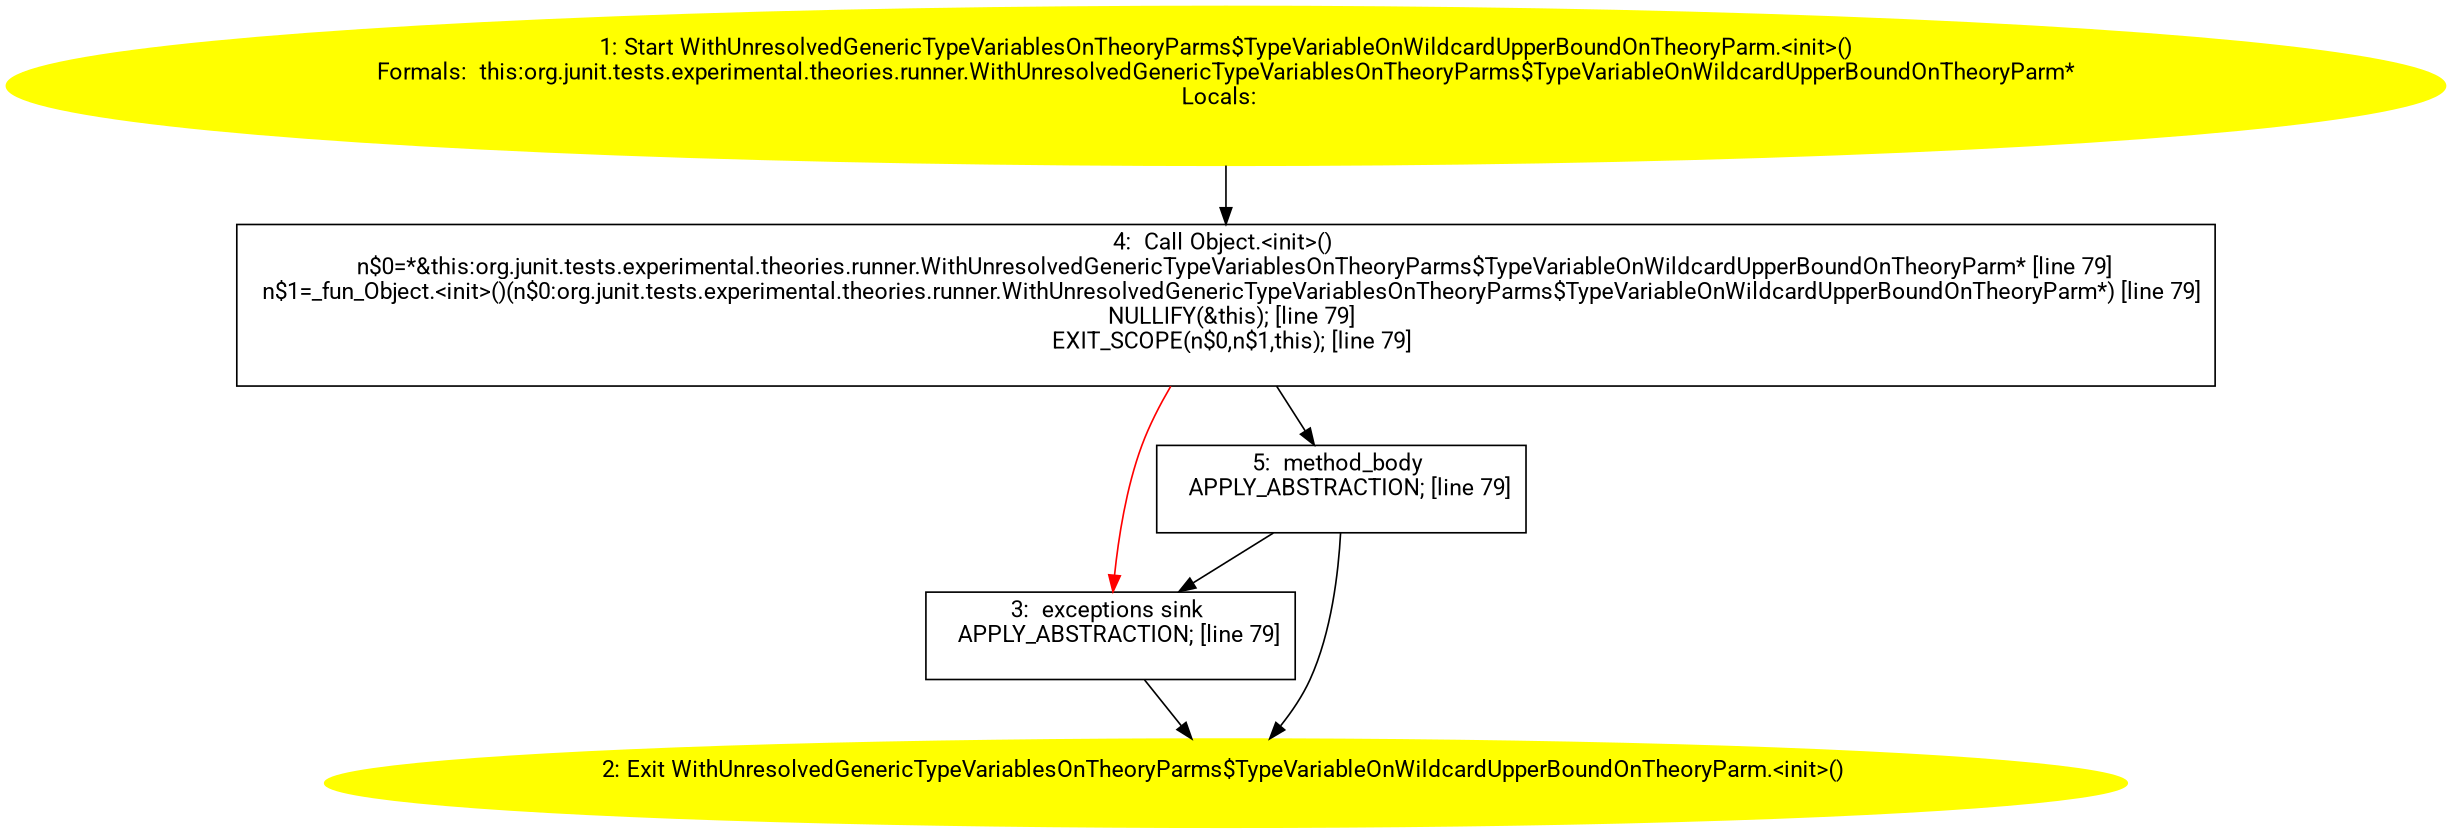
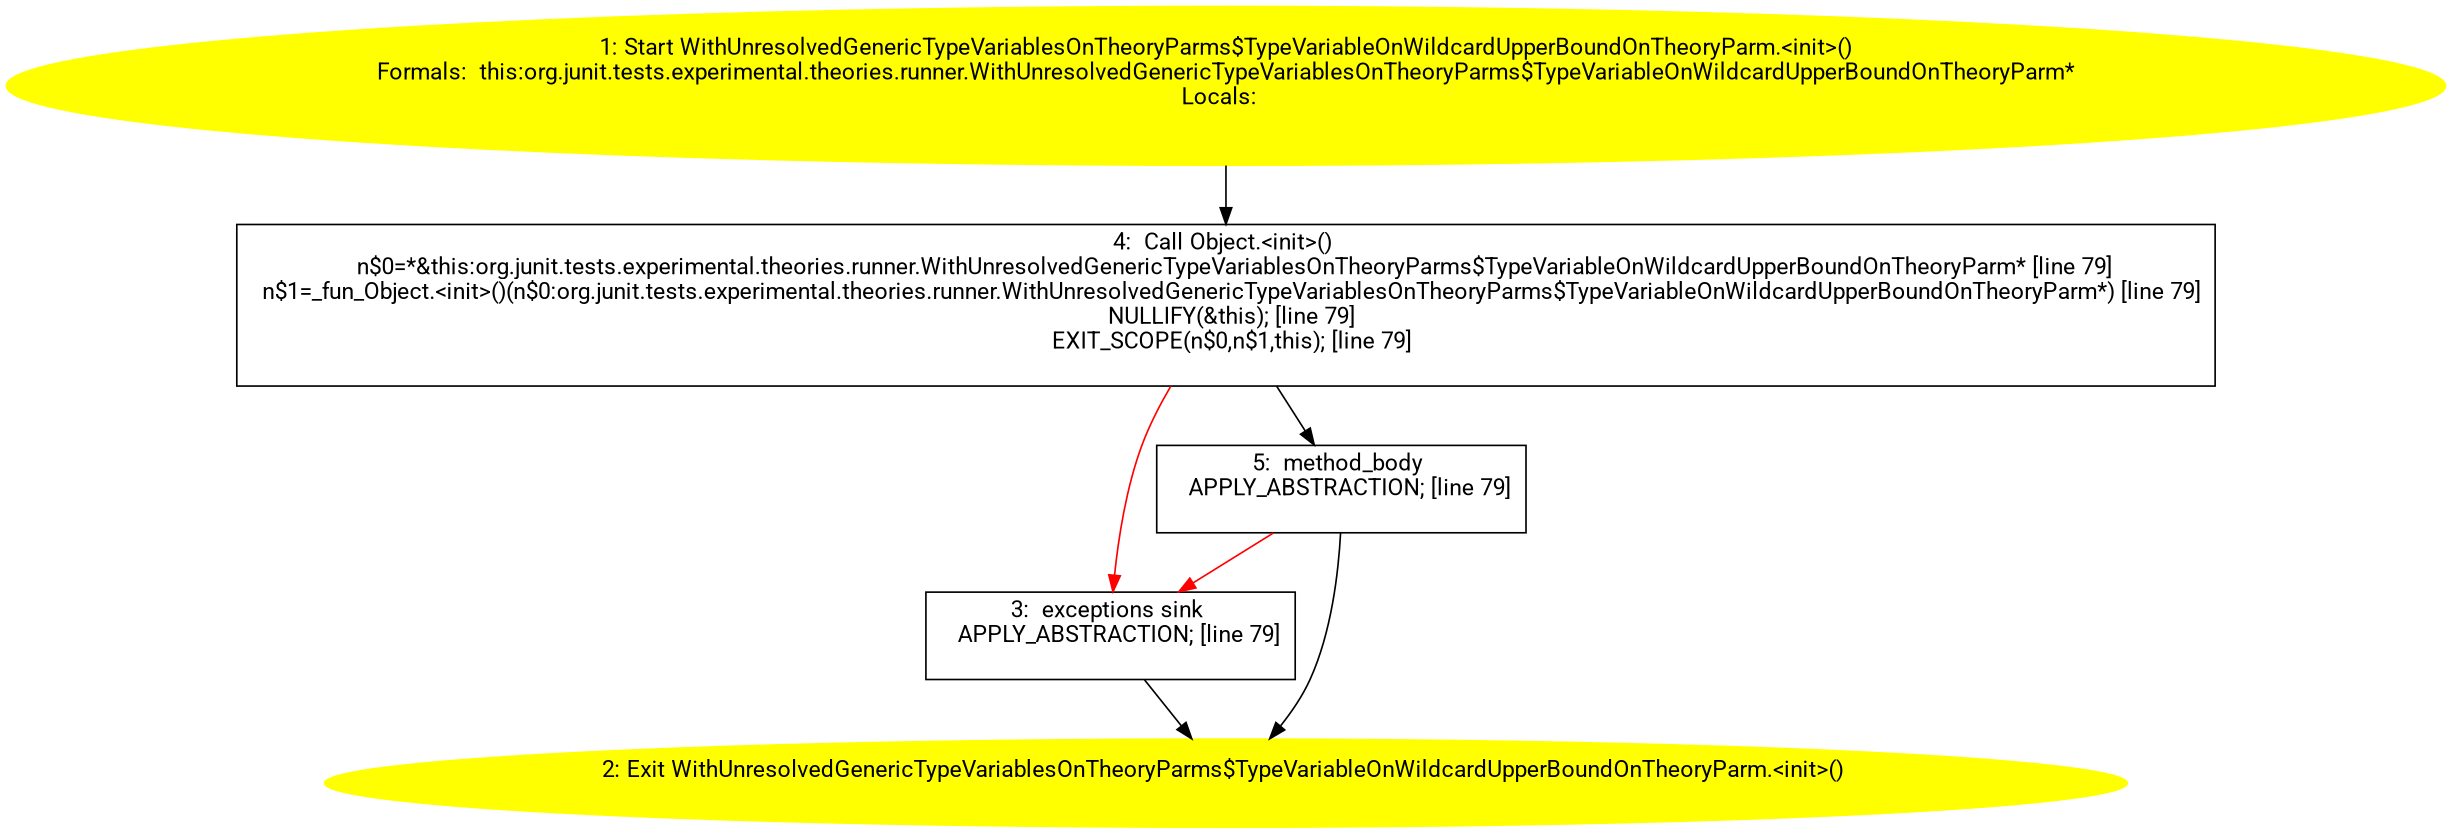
(1233, 558) -> (1233, 558)
